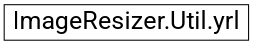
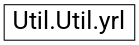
(126, 22) -> (69, 22)
